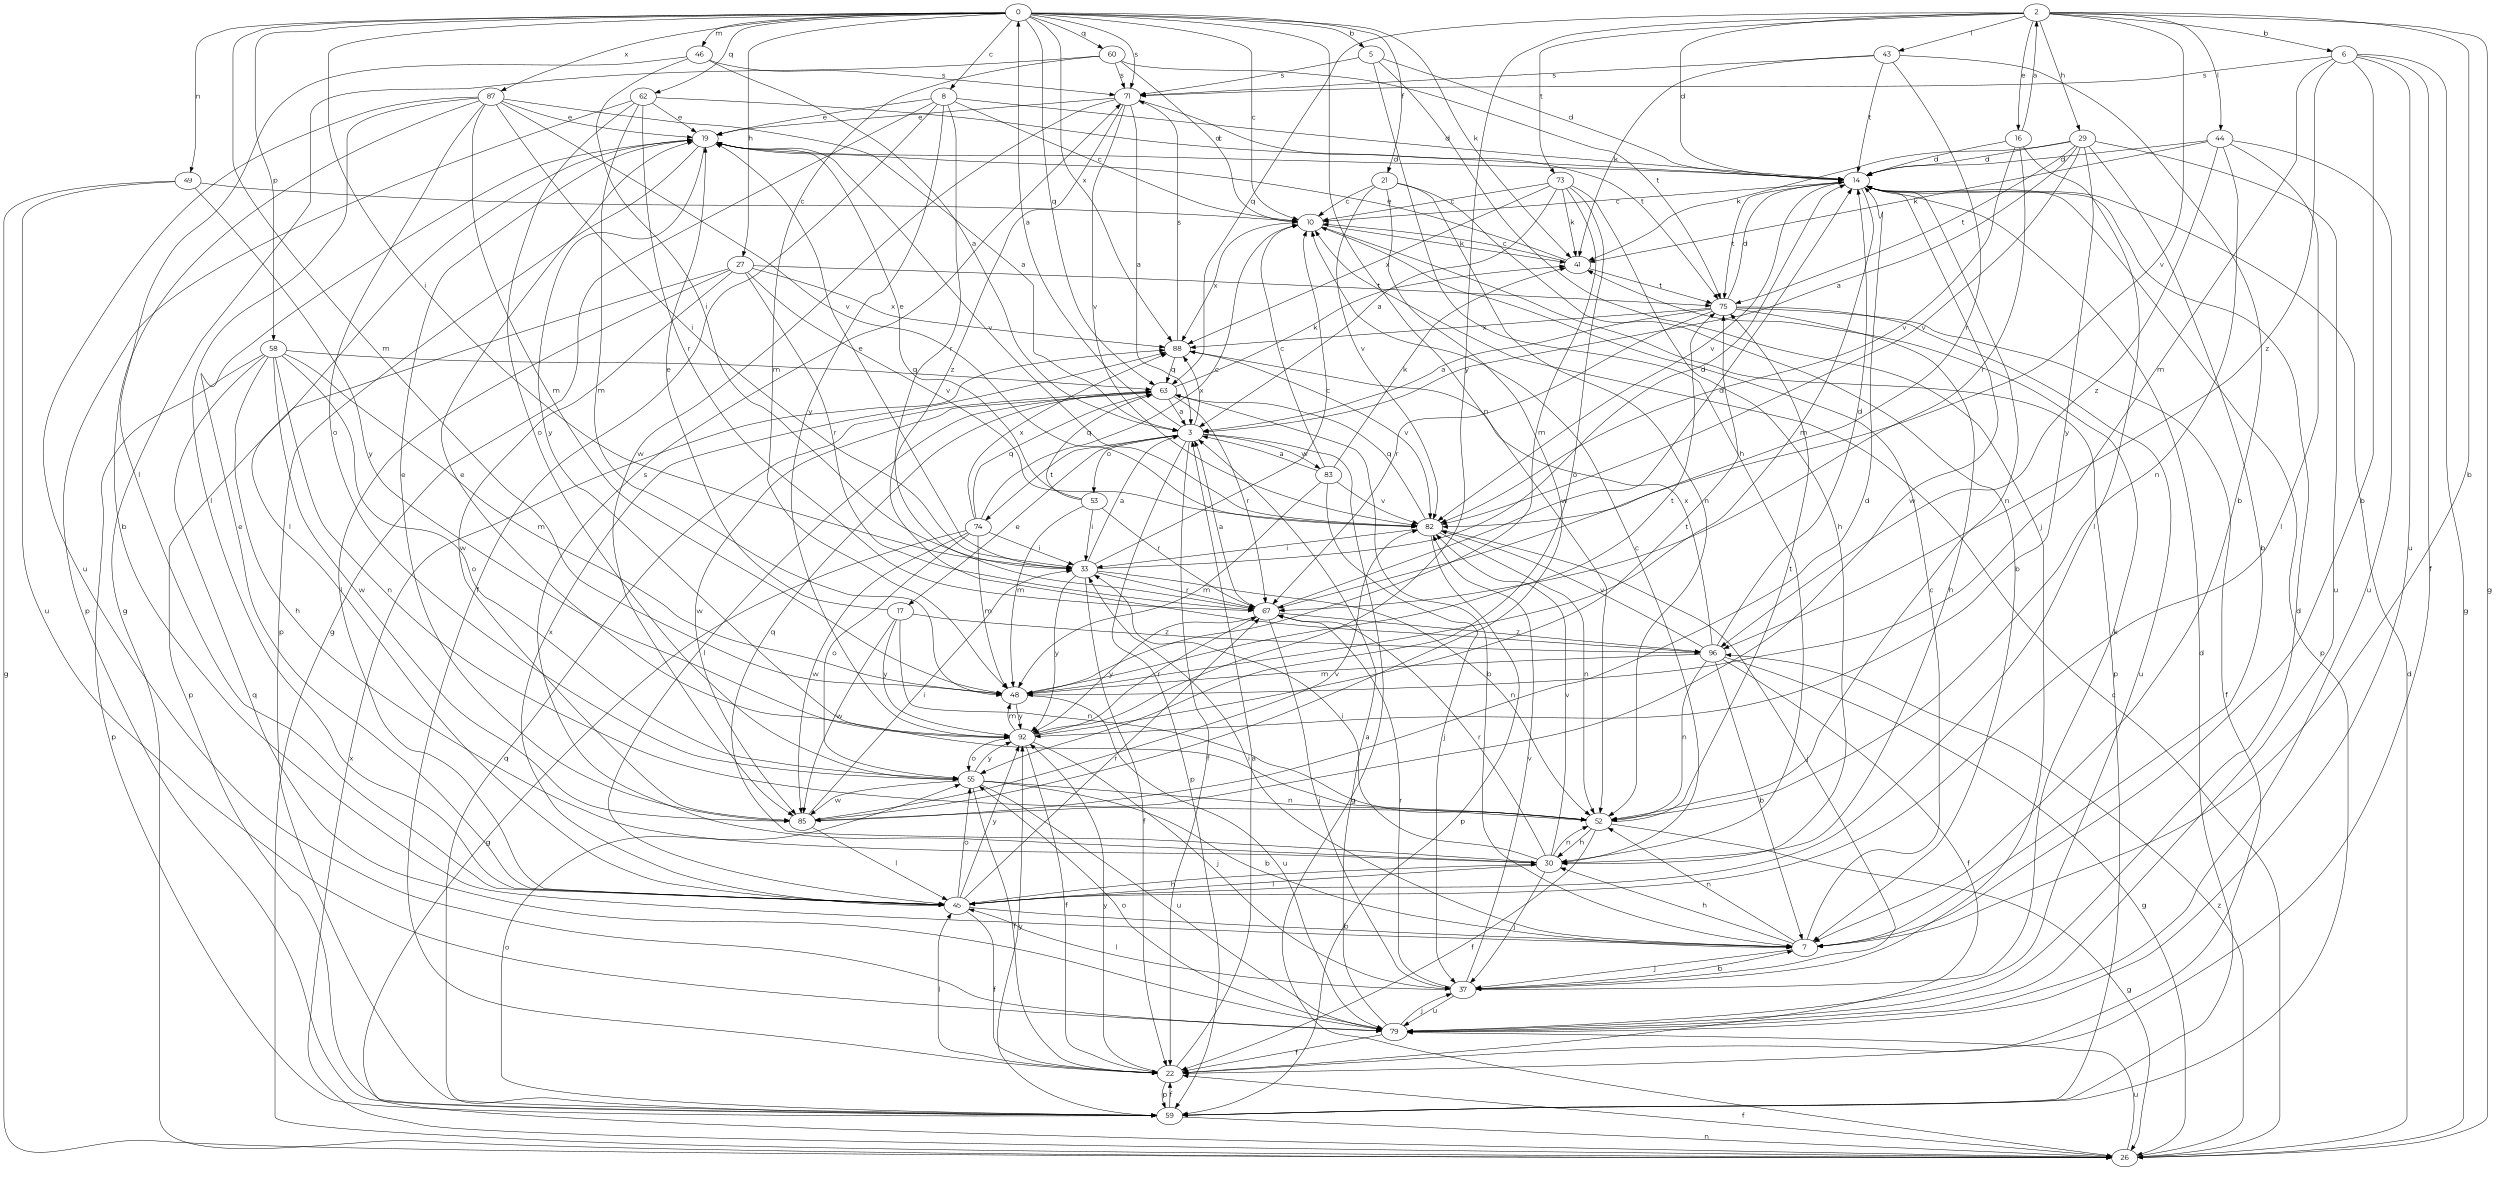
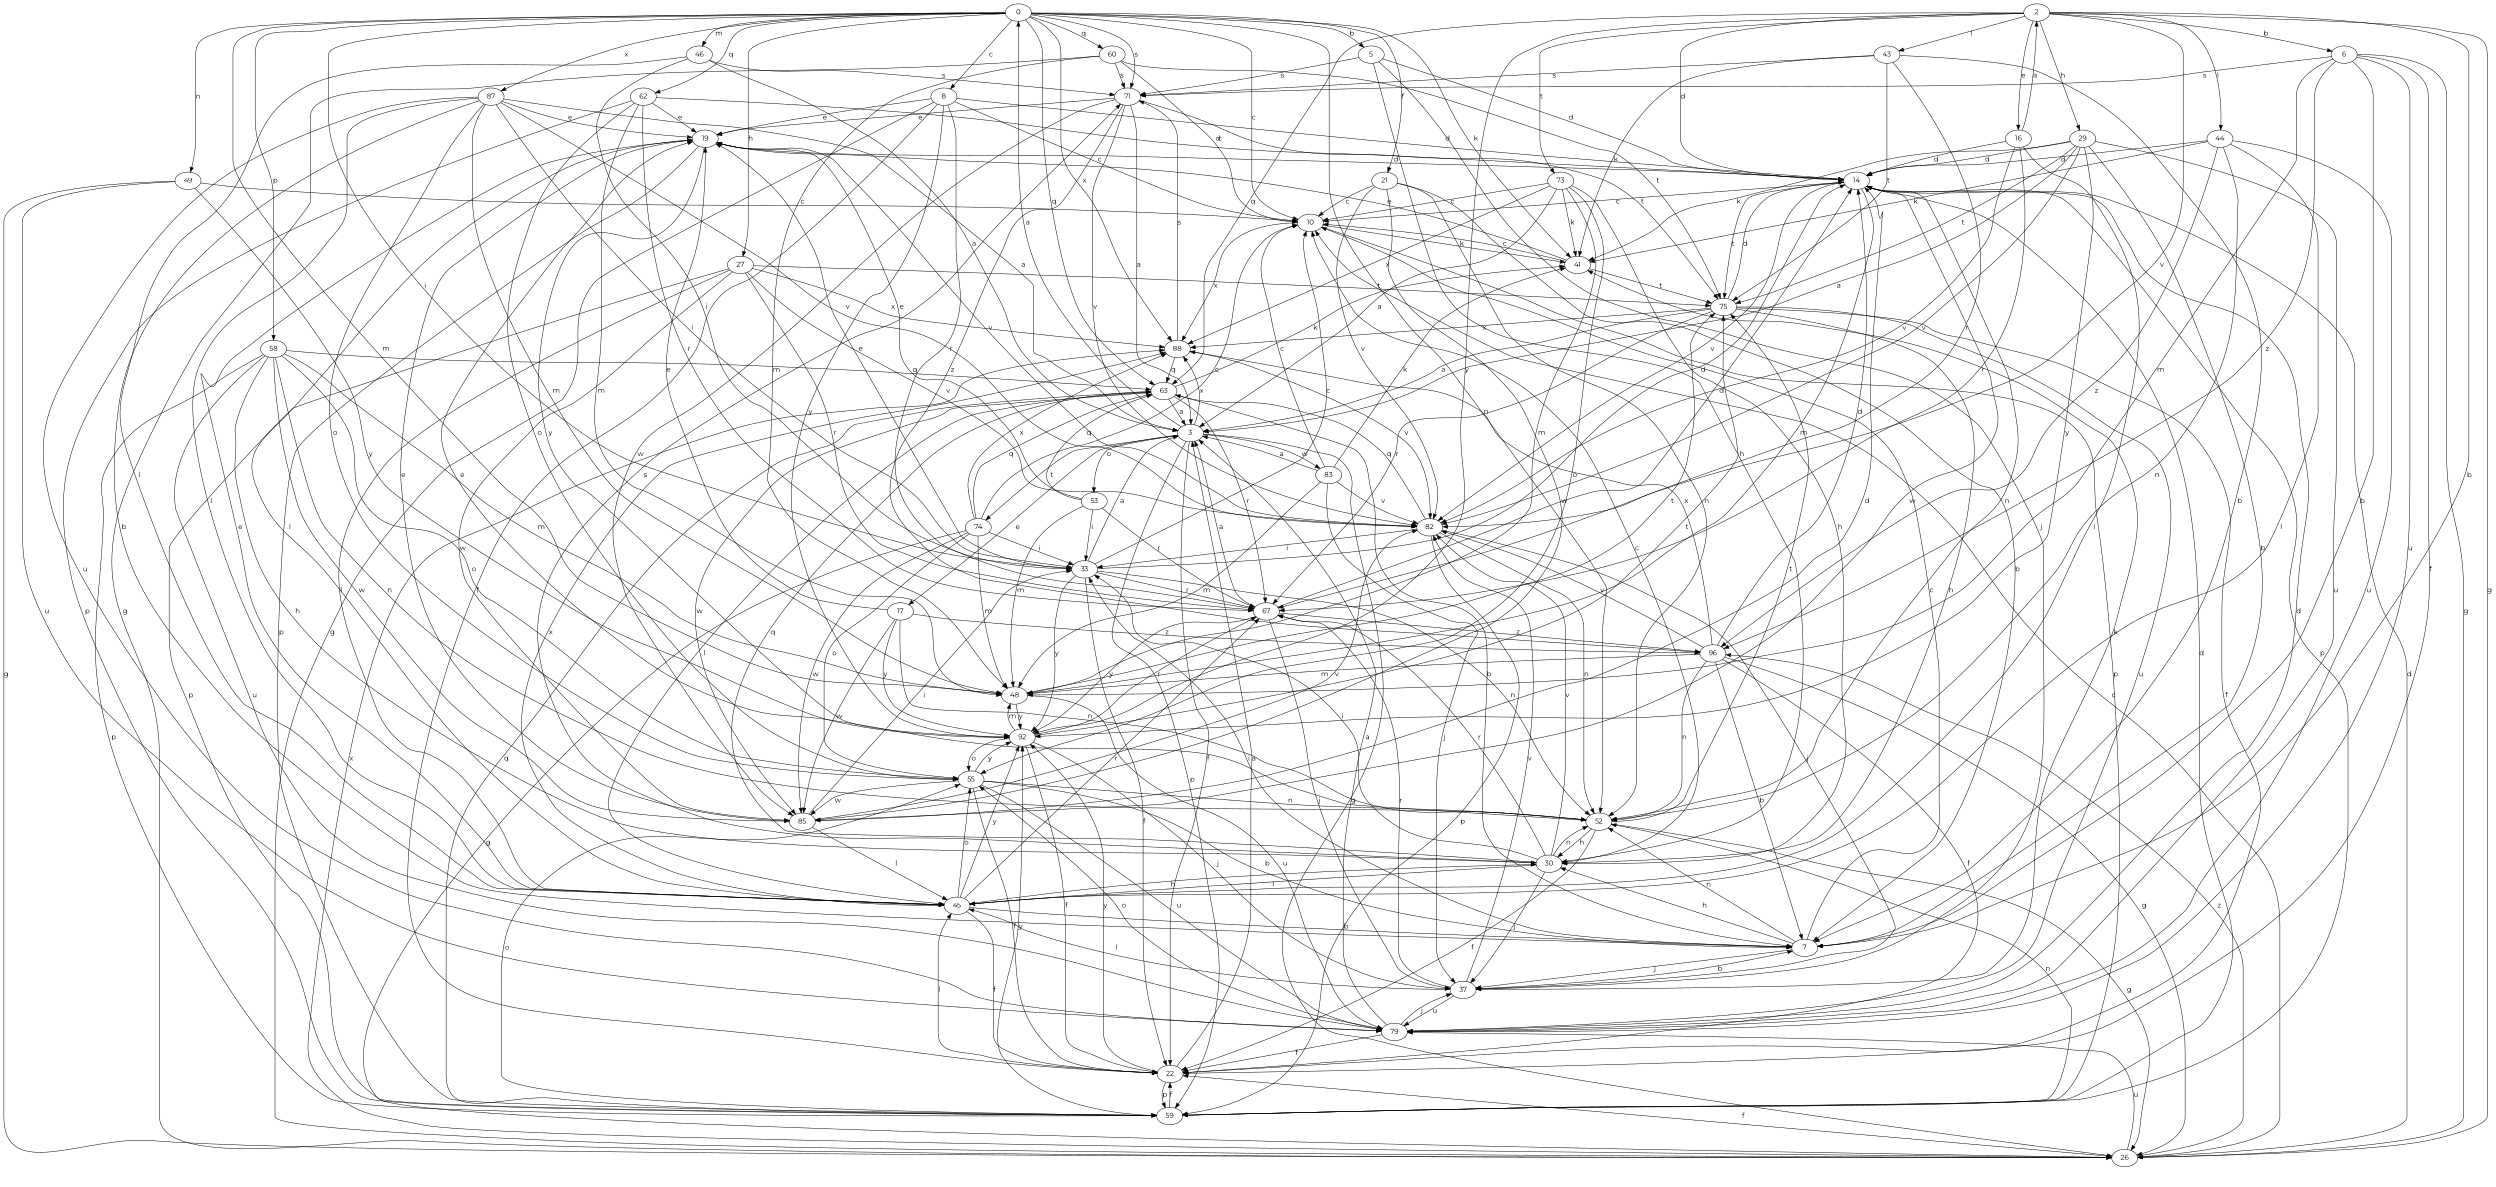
(1869, 115) -> (1857, 214)
(255, 696) -> (255, 696)
(1645, 1137) -> (2056, 1089)
